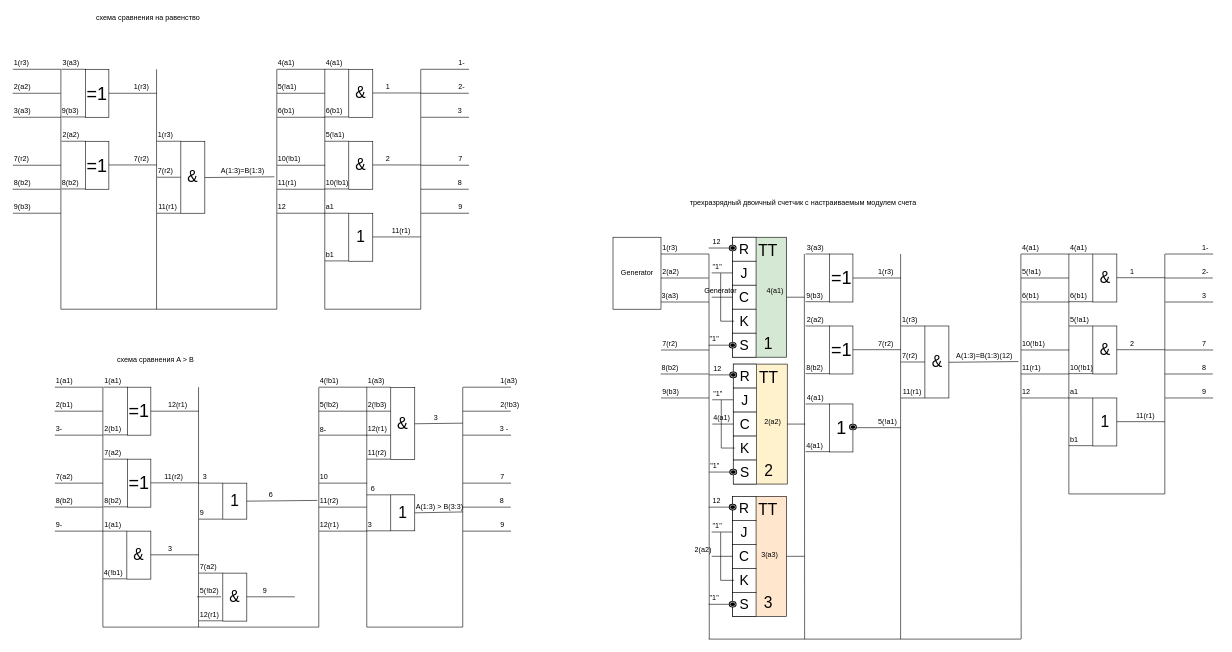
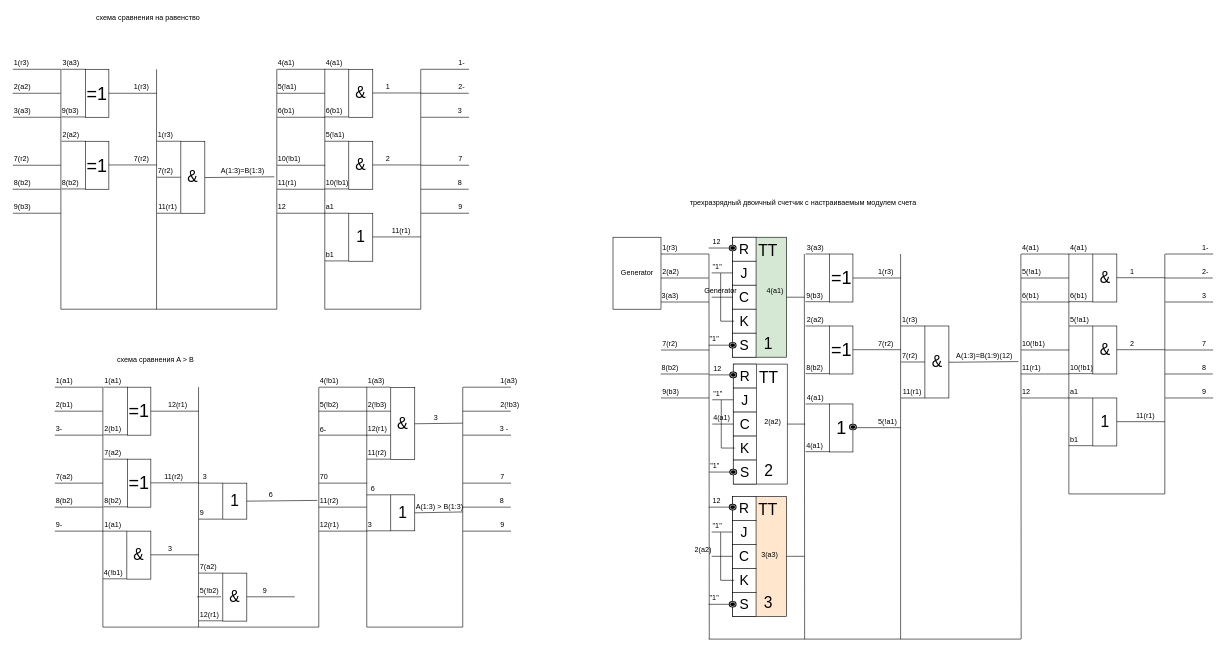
(989, 356) -> (989, 356)
(761, 424) -> (761, 424)
(324, 430) -> (324, 430)
(324, 477) -> (324, 477)
(443, 507) -> (443, 507)
